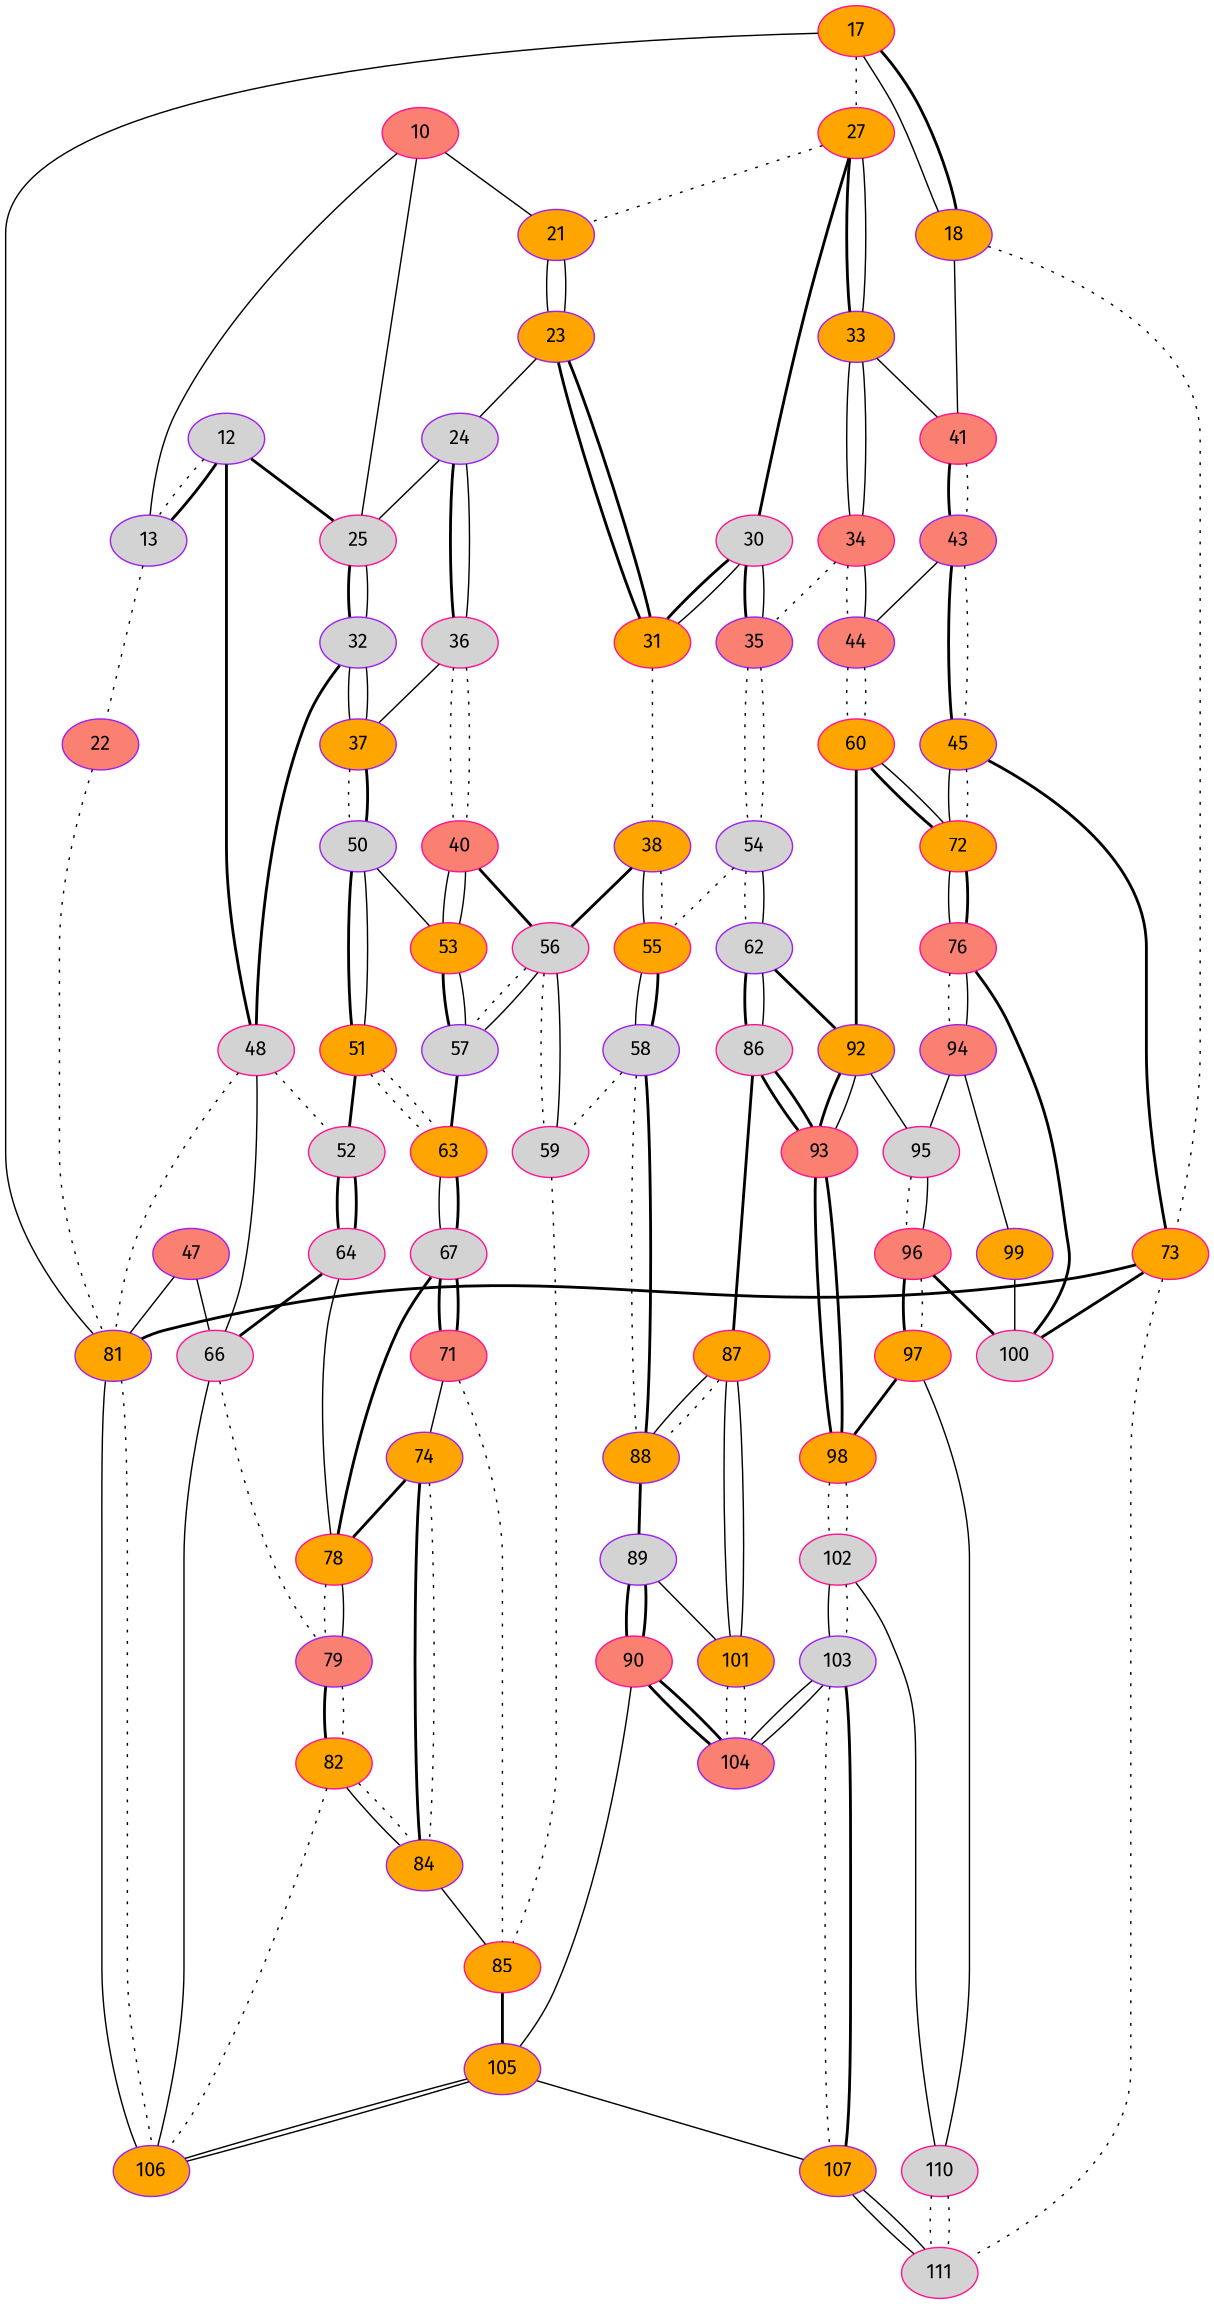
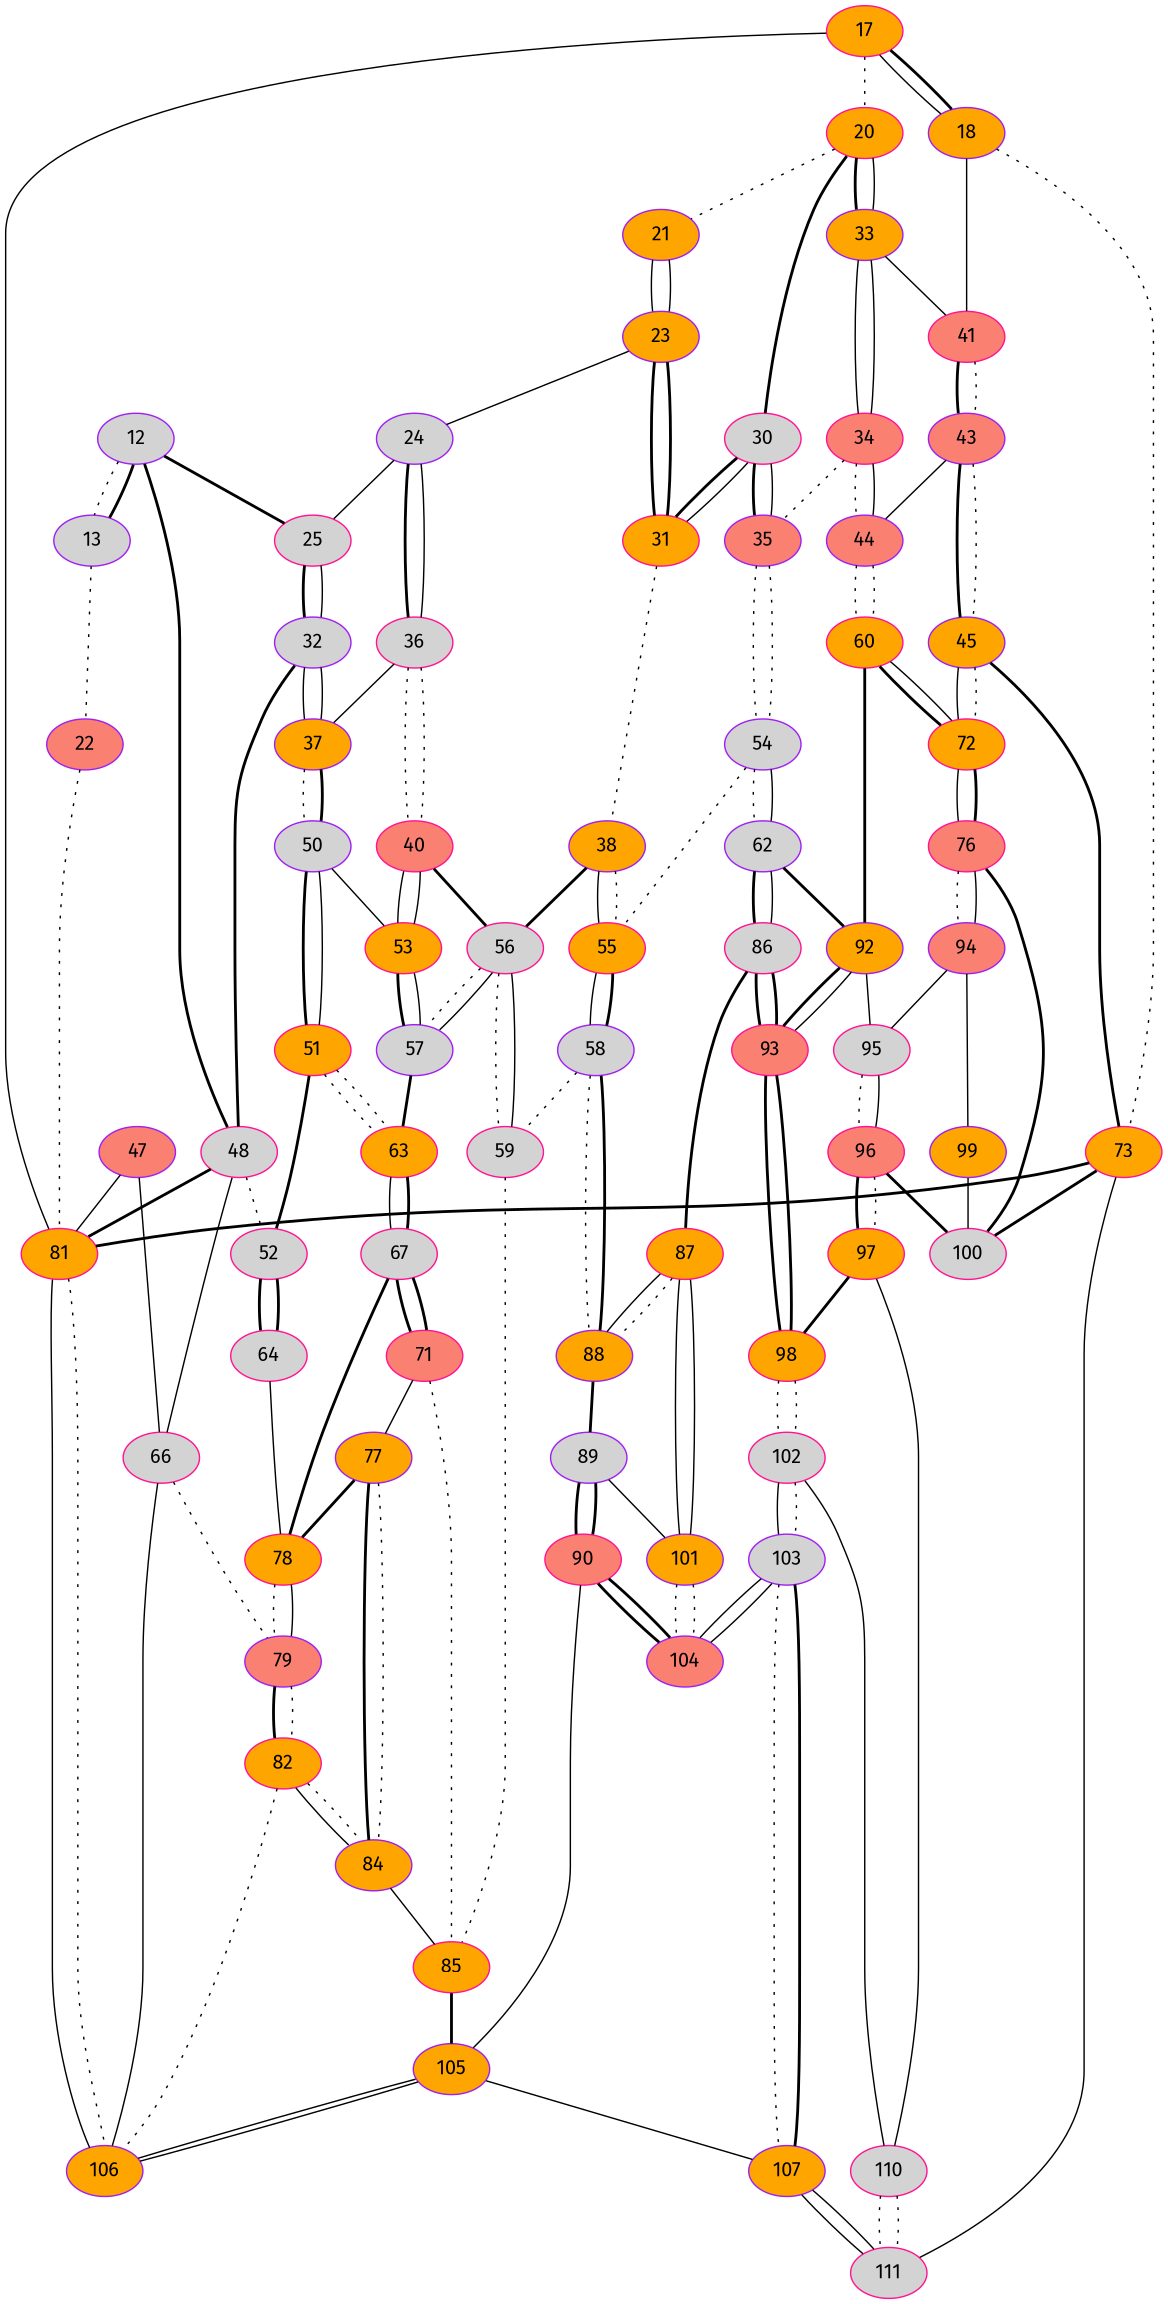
(420, 133) -> none
(856, 133) -> (865, 133)
(157, 1193) -> (153, 1201)
(297, 1293) -> none
(113, 1356) -> (59, 1254)
(425, 1458) -> (374, 1458)
(1131, 1802) -> (1084, 1753)
